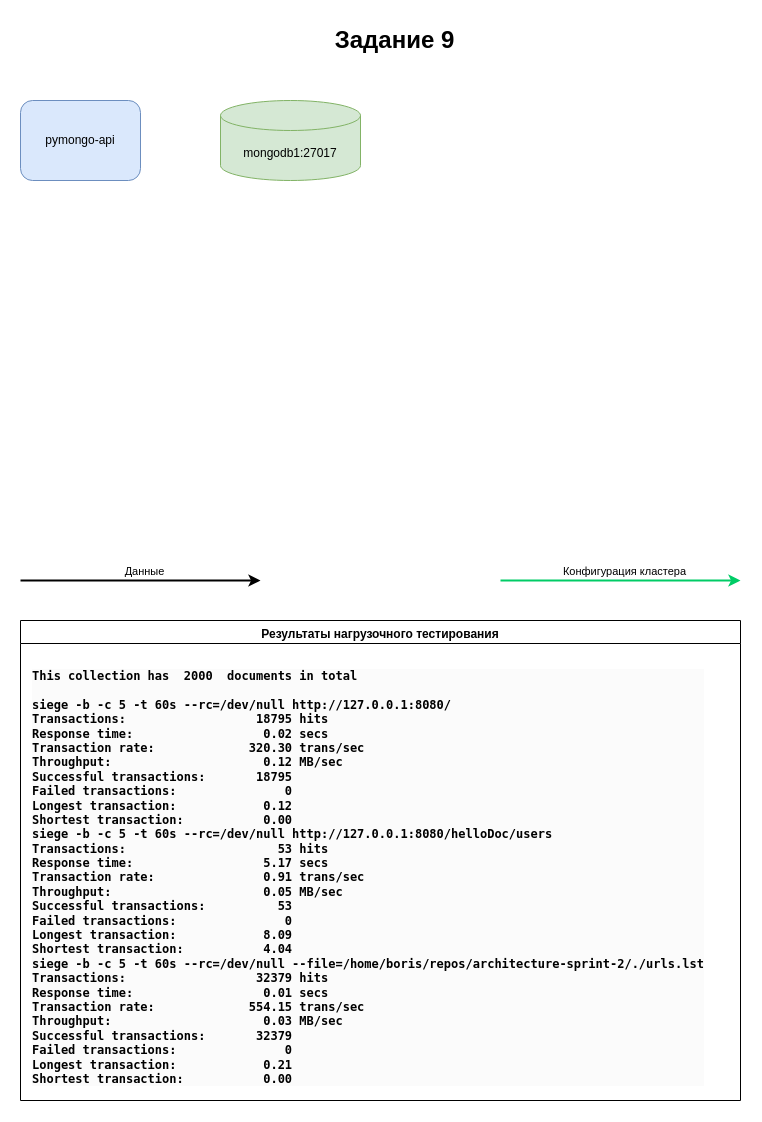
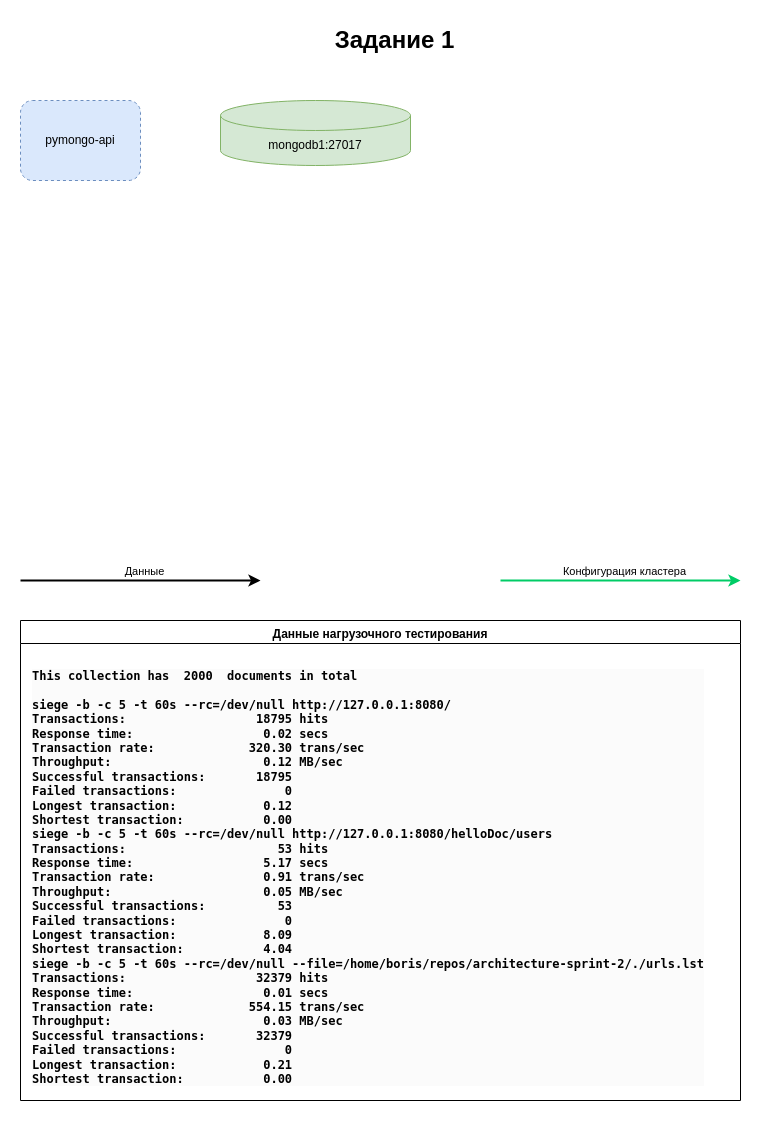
(395, 41) -> (395, 41)
(81, 141) -> (81, 141)
(291, 141) -> (316, 133)
(381, 635) -> (381, 635)
